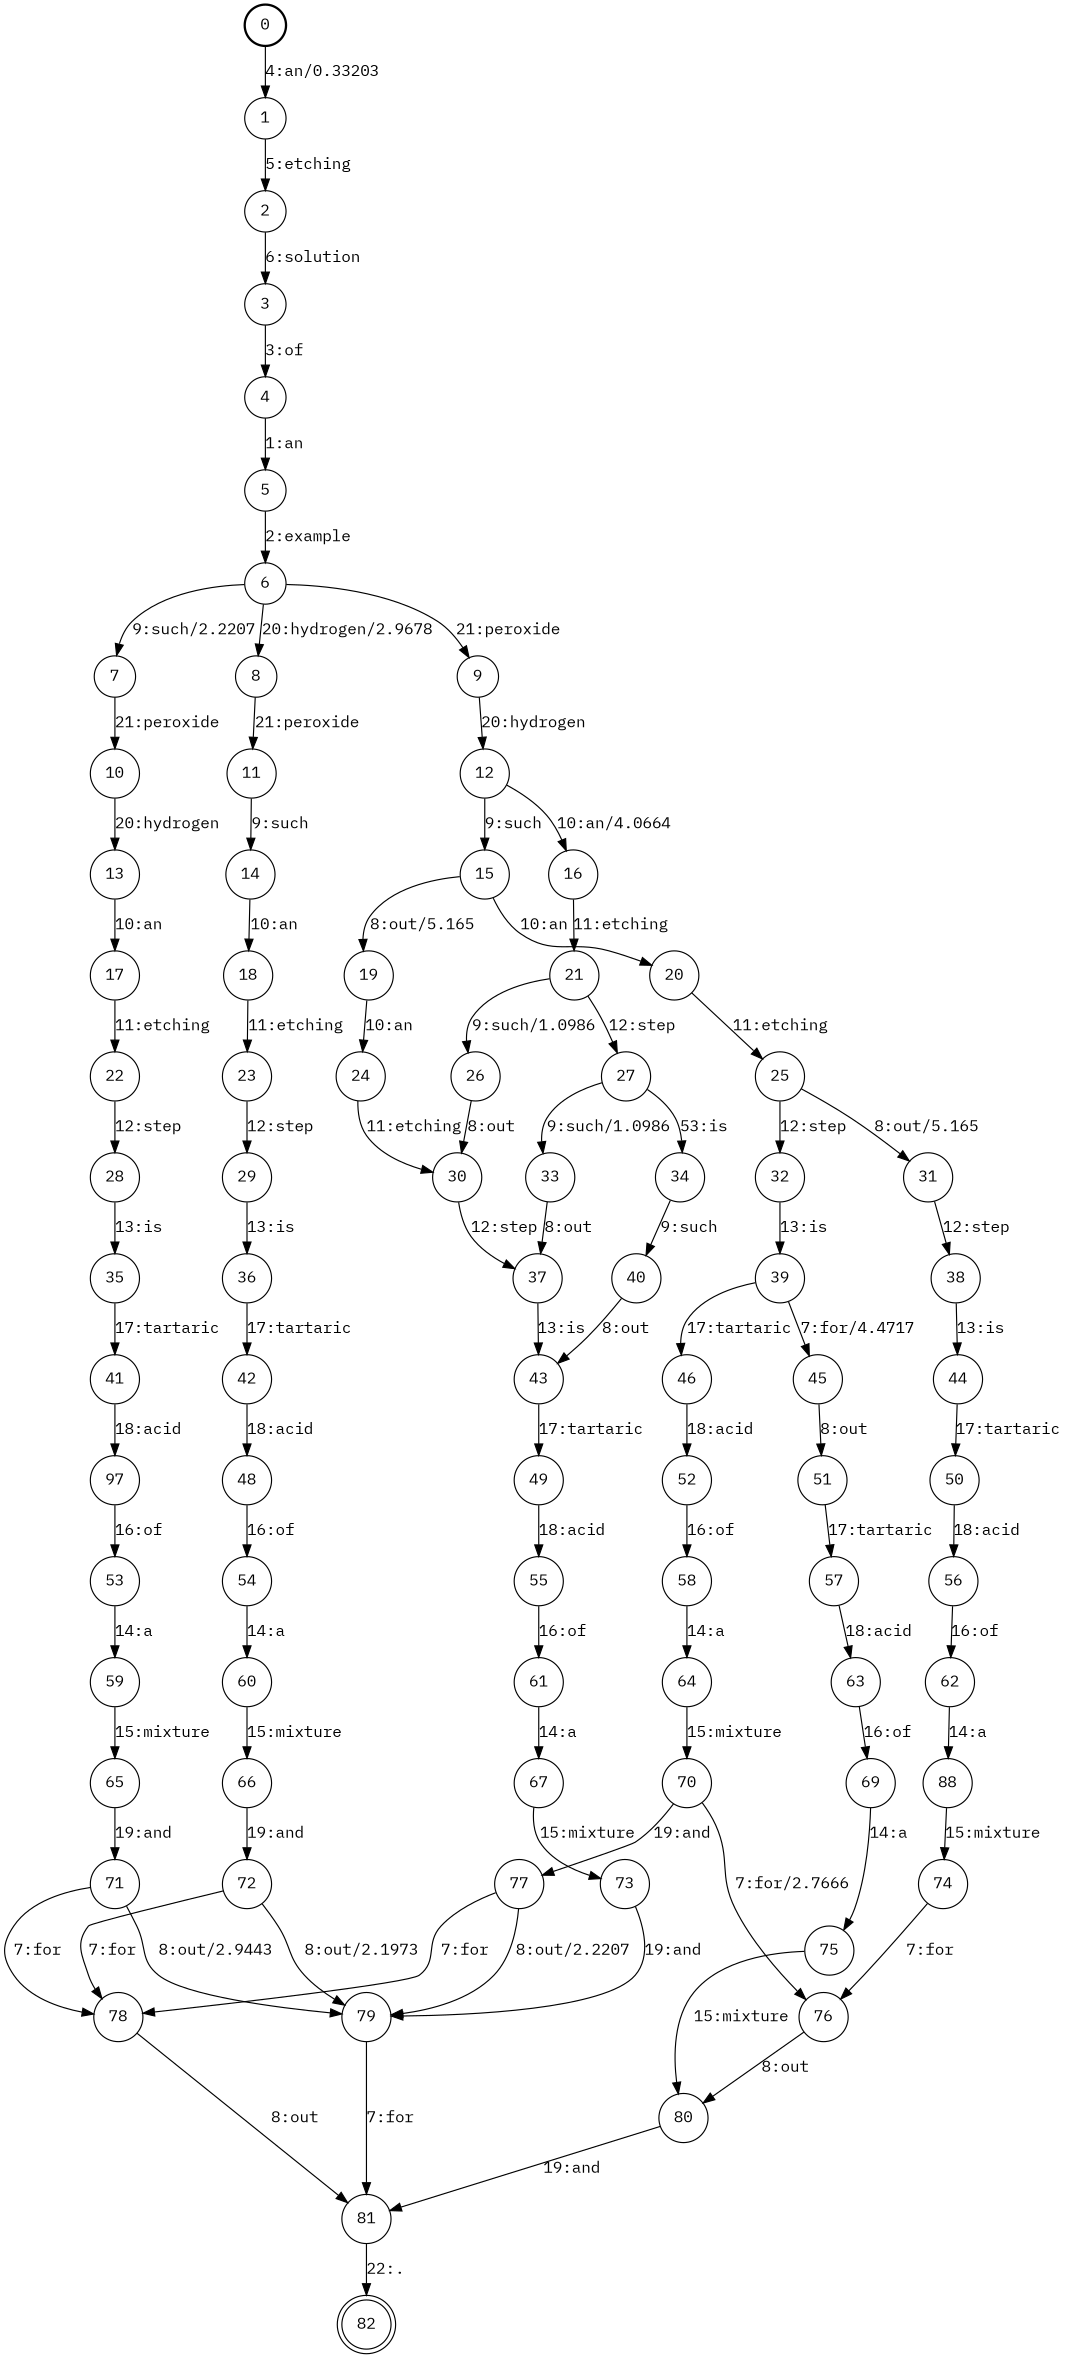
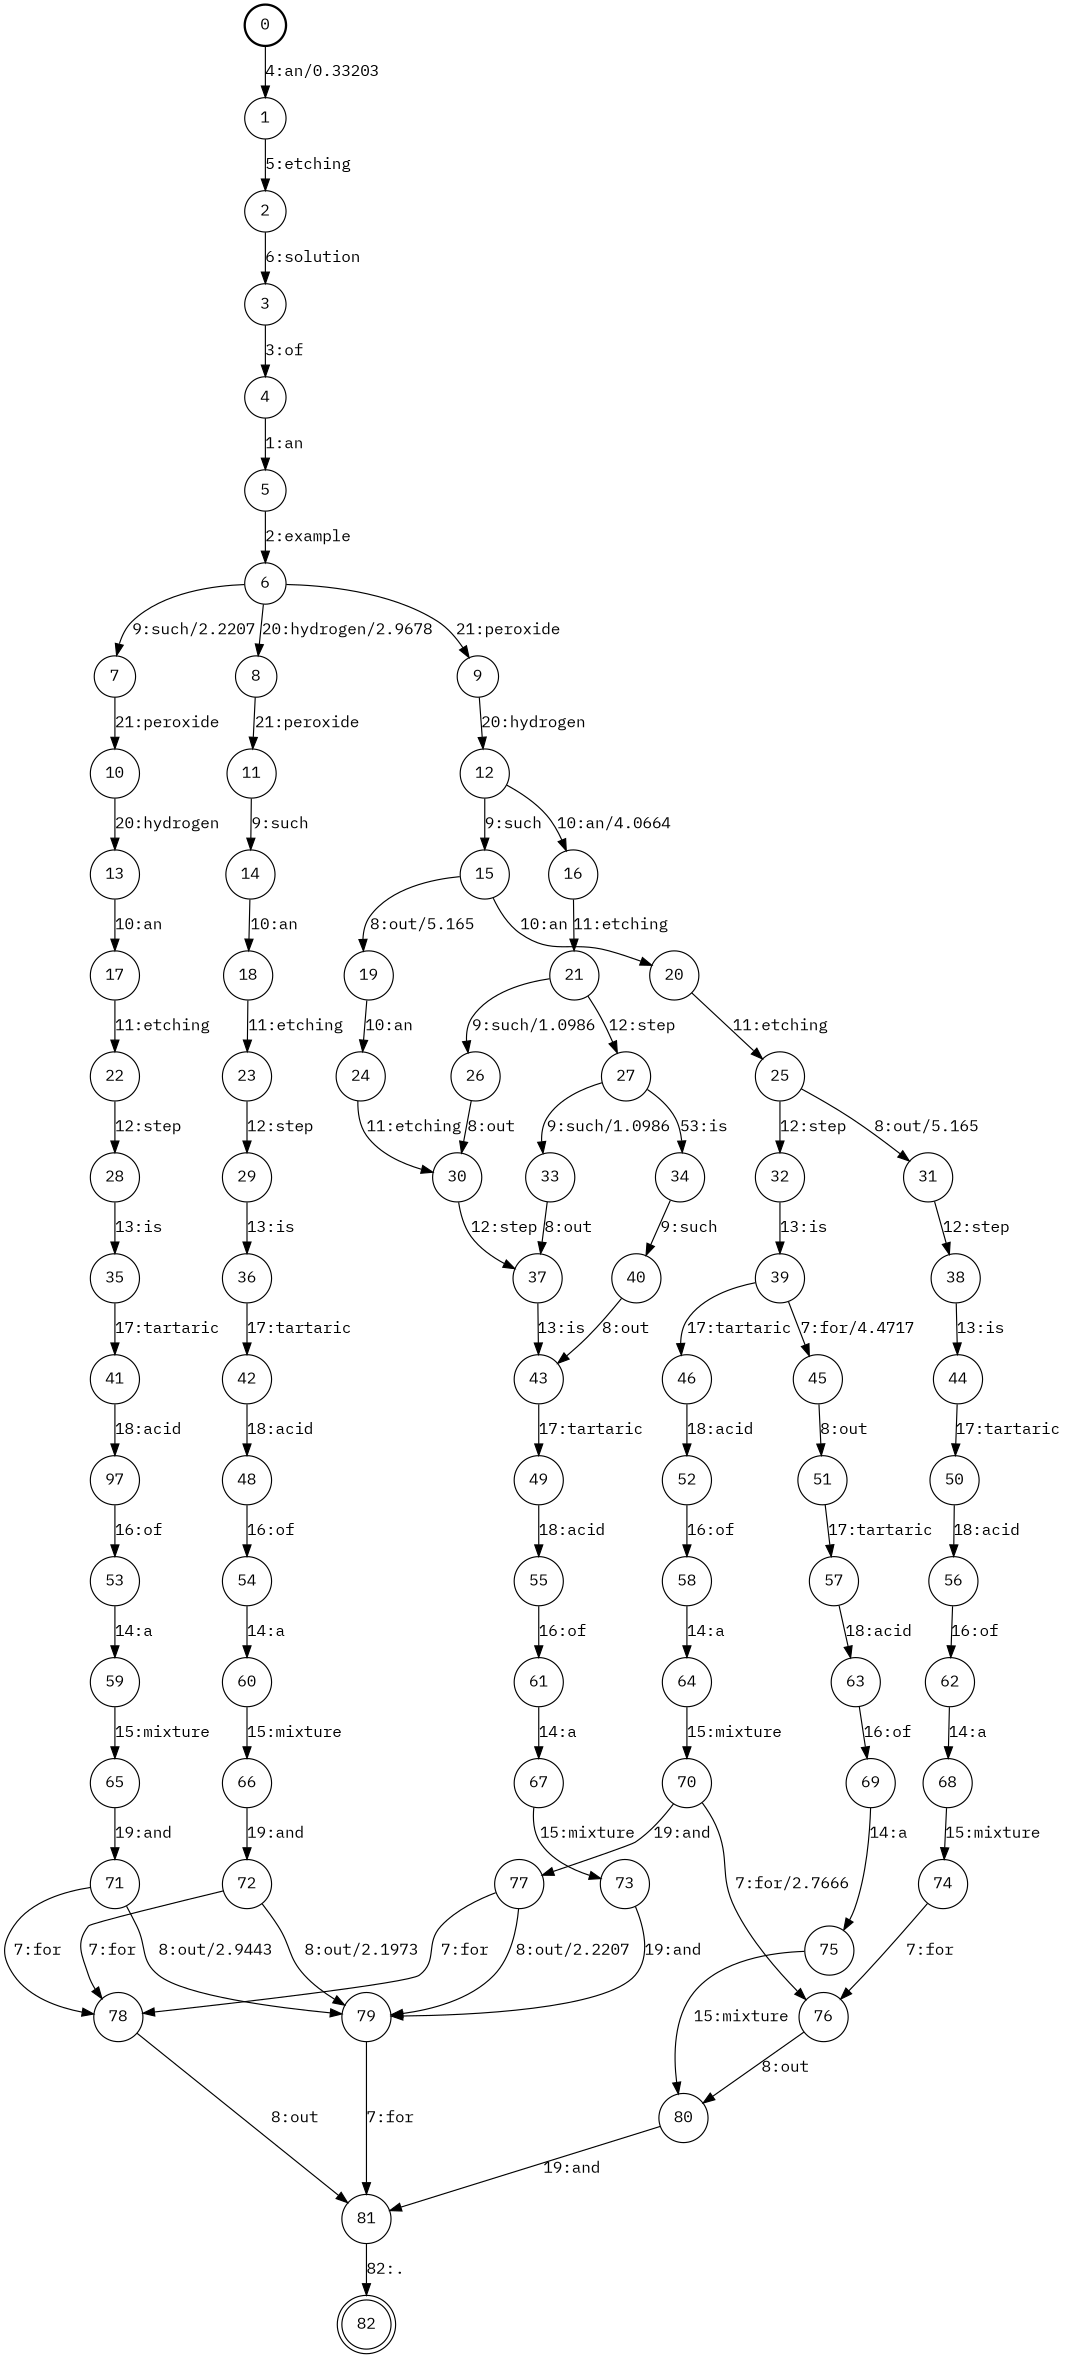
(948, 1783) -> (948, 1783)
(386, 2269) -> (386, 2269)
